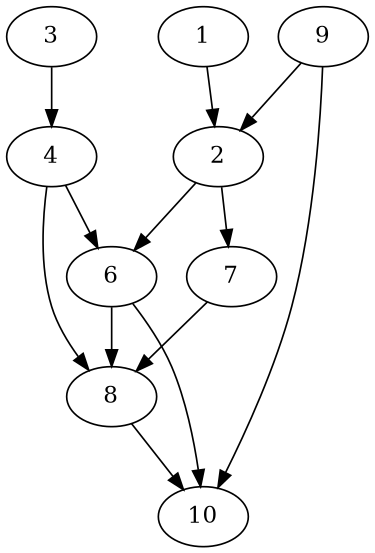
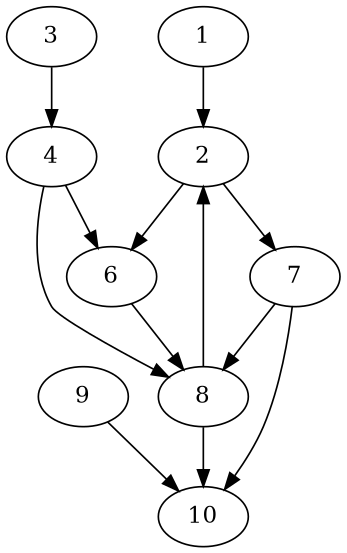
(277, 90) -> (203, 285)
(178, 382) -> (275, 395)
